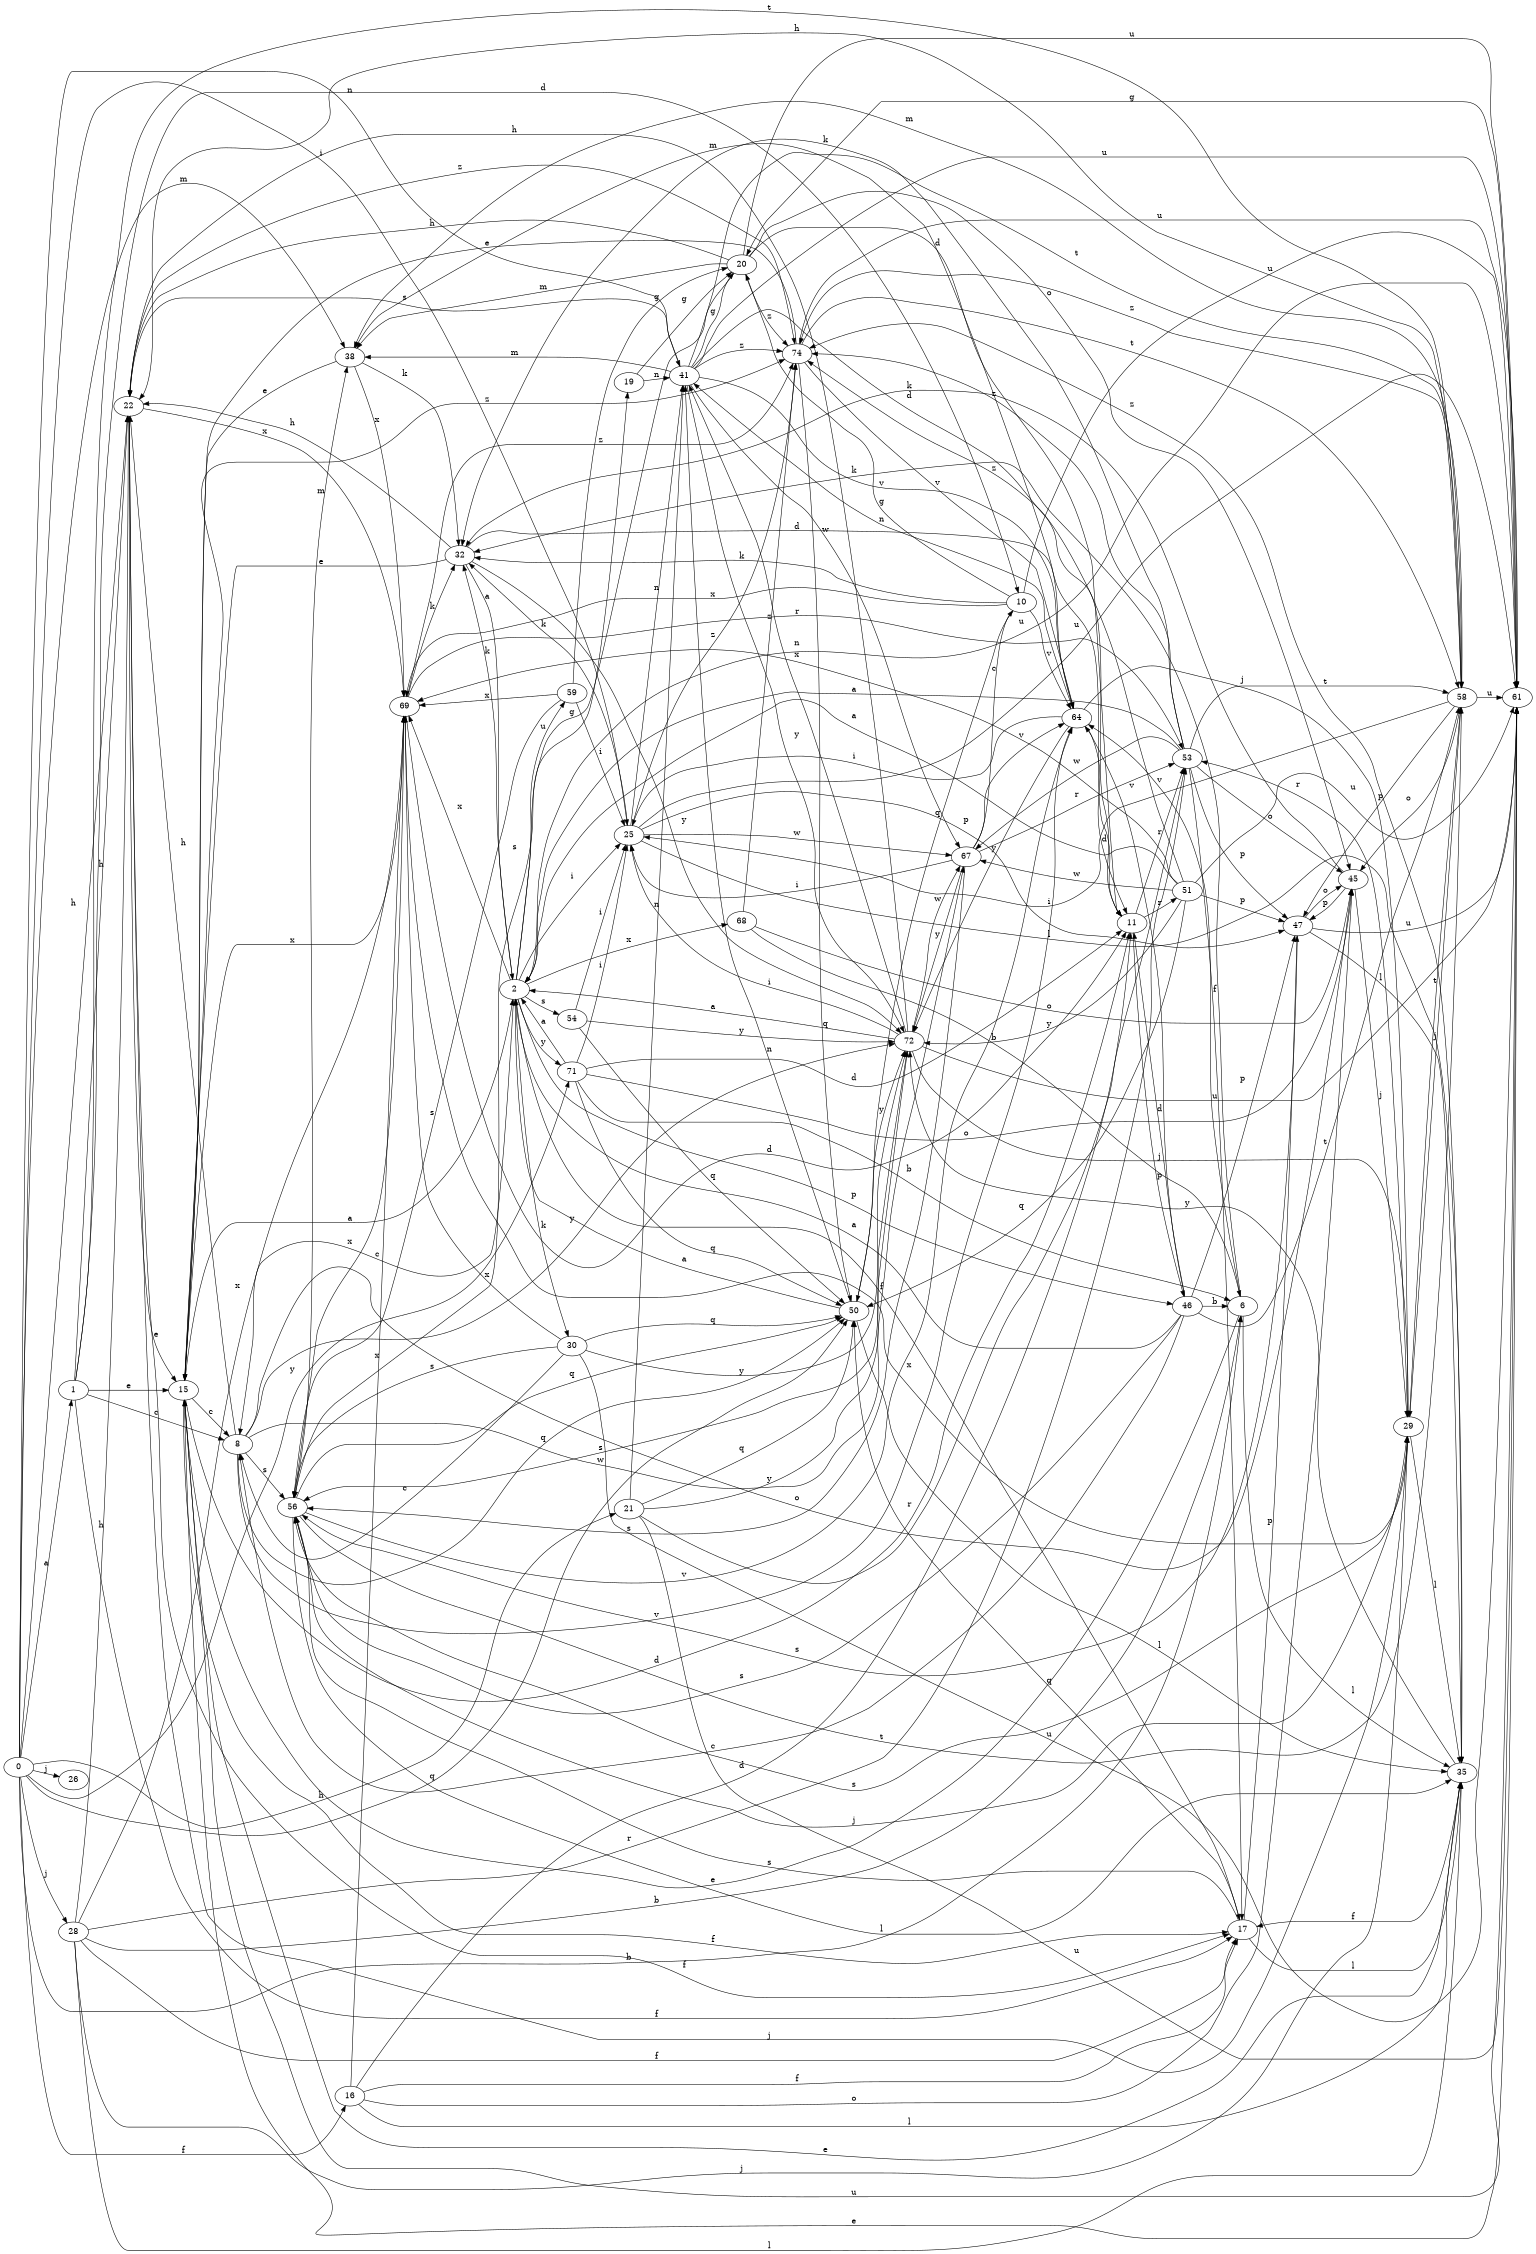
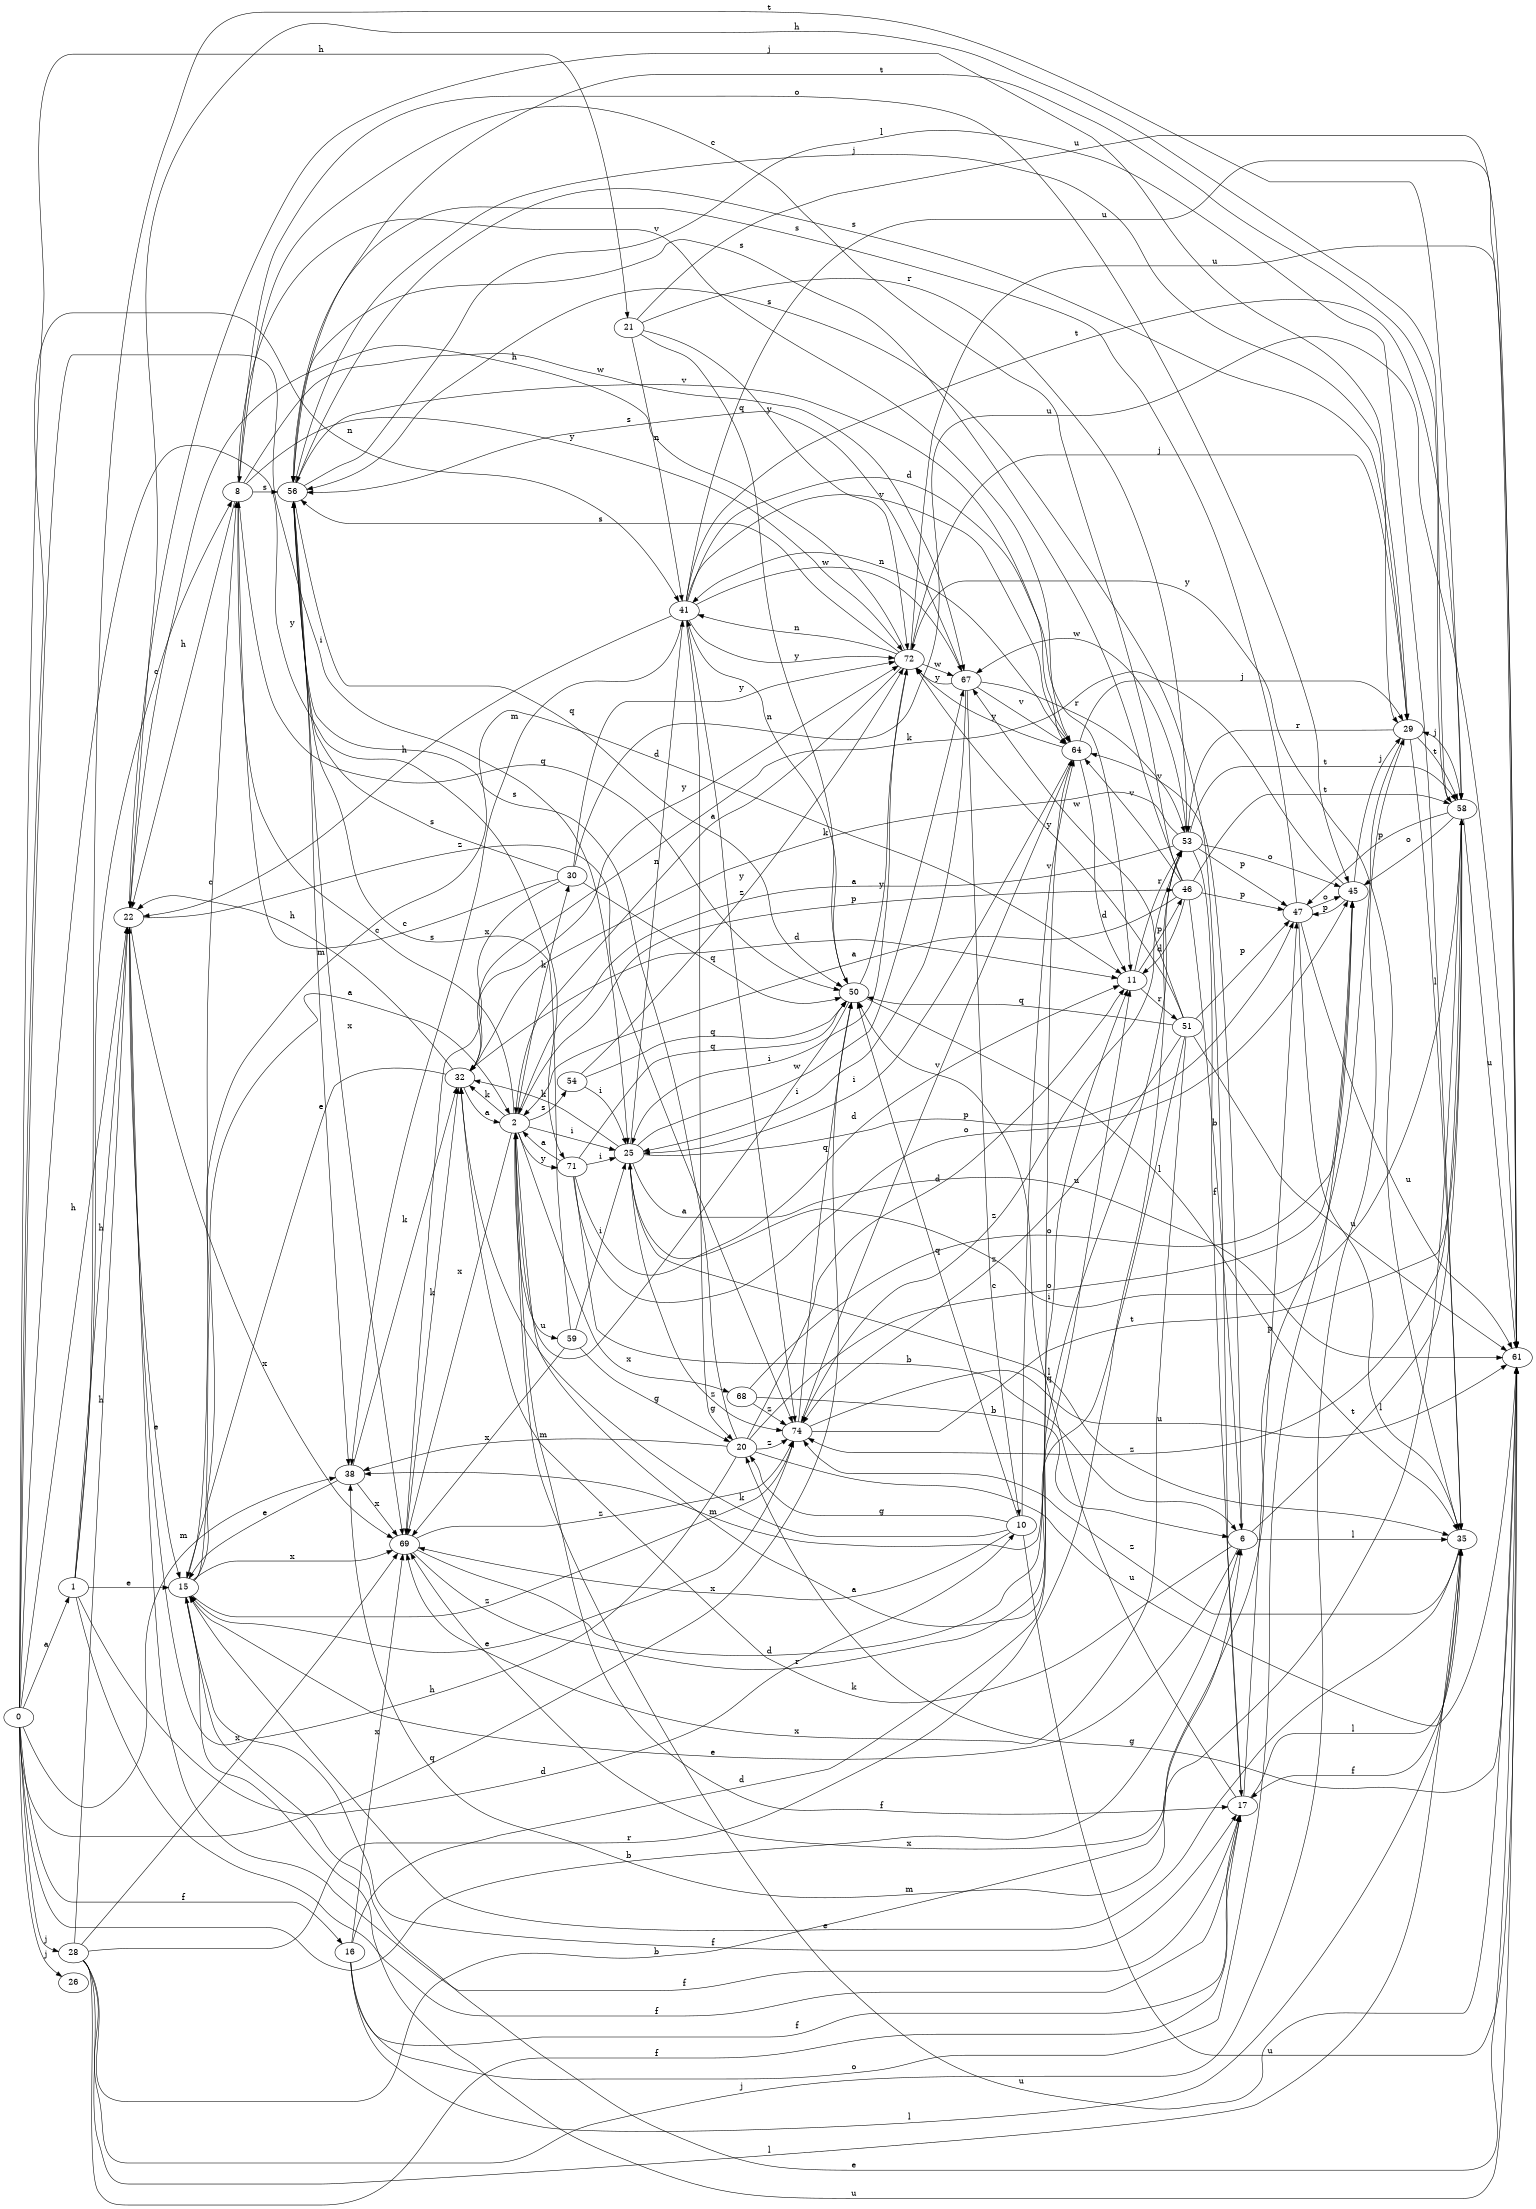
(405, 298) -> (405, 750)
(629, 383) -> none
none -> (1452, 1214)
